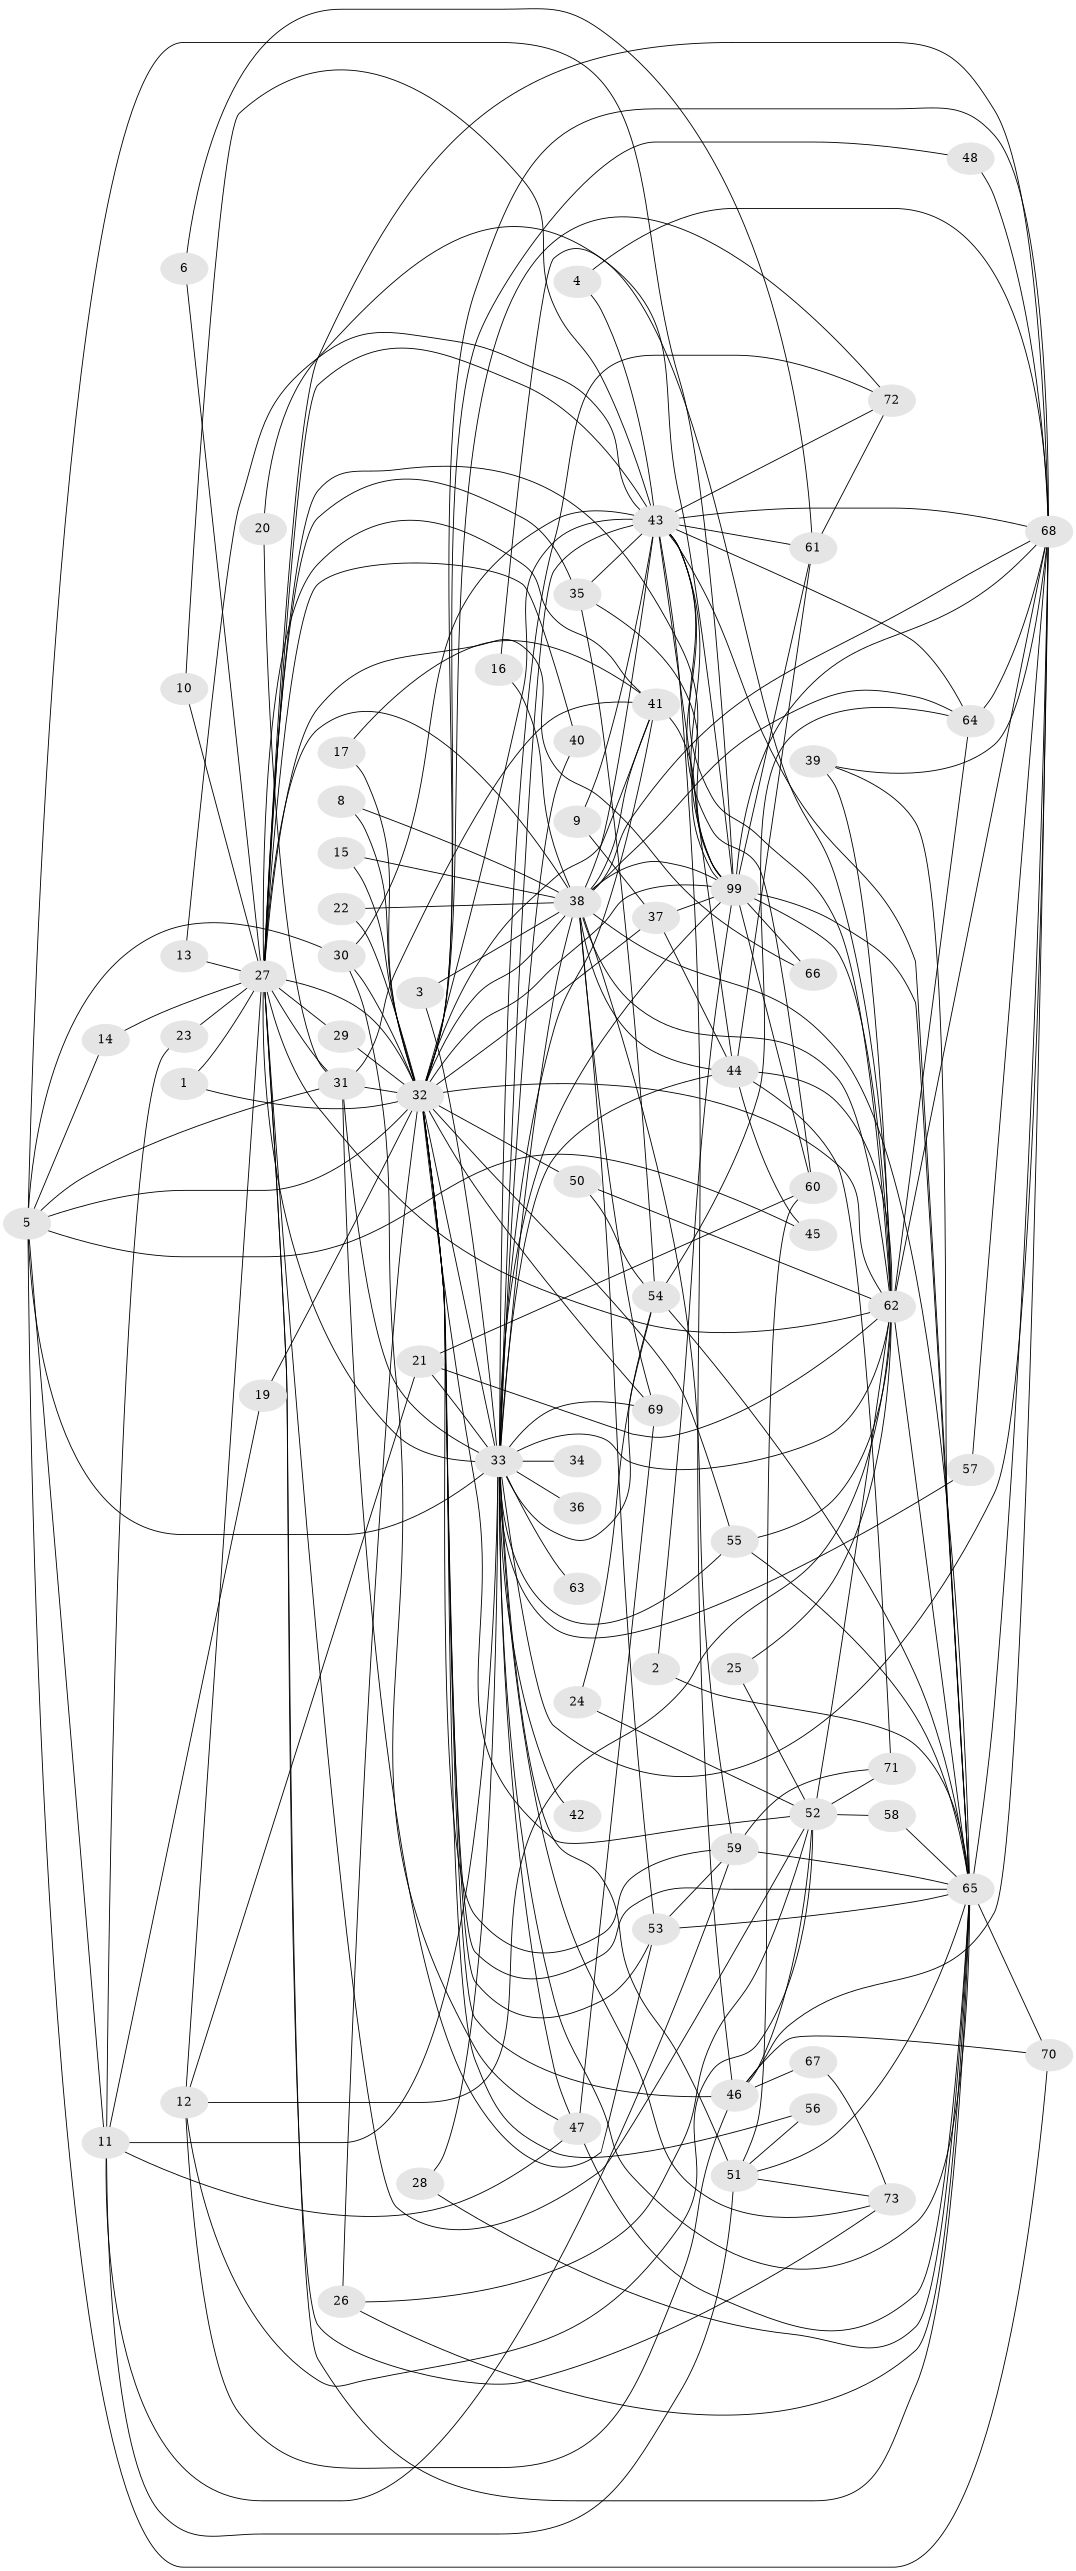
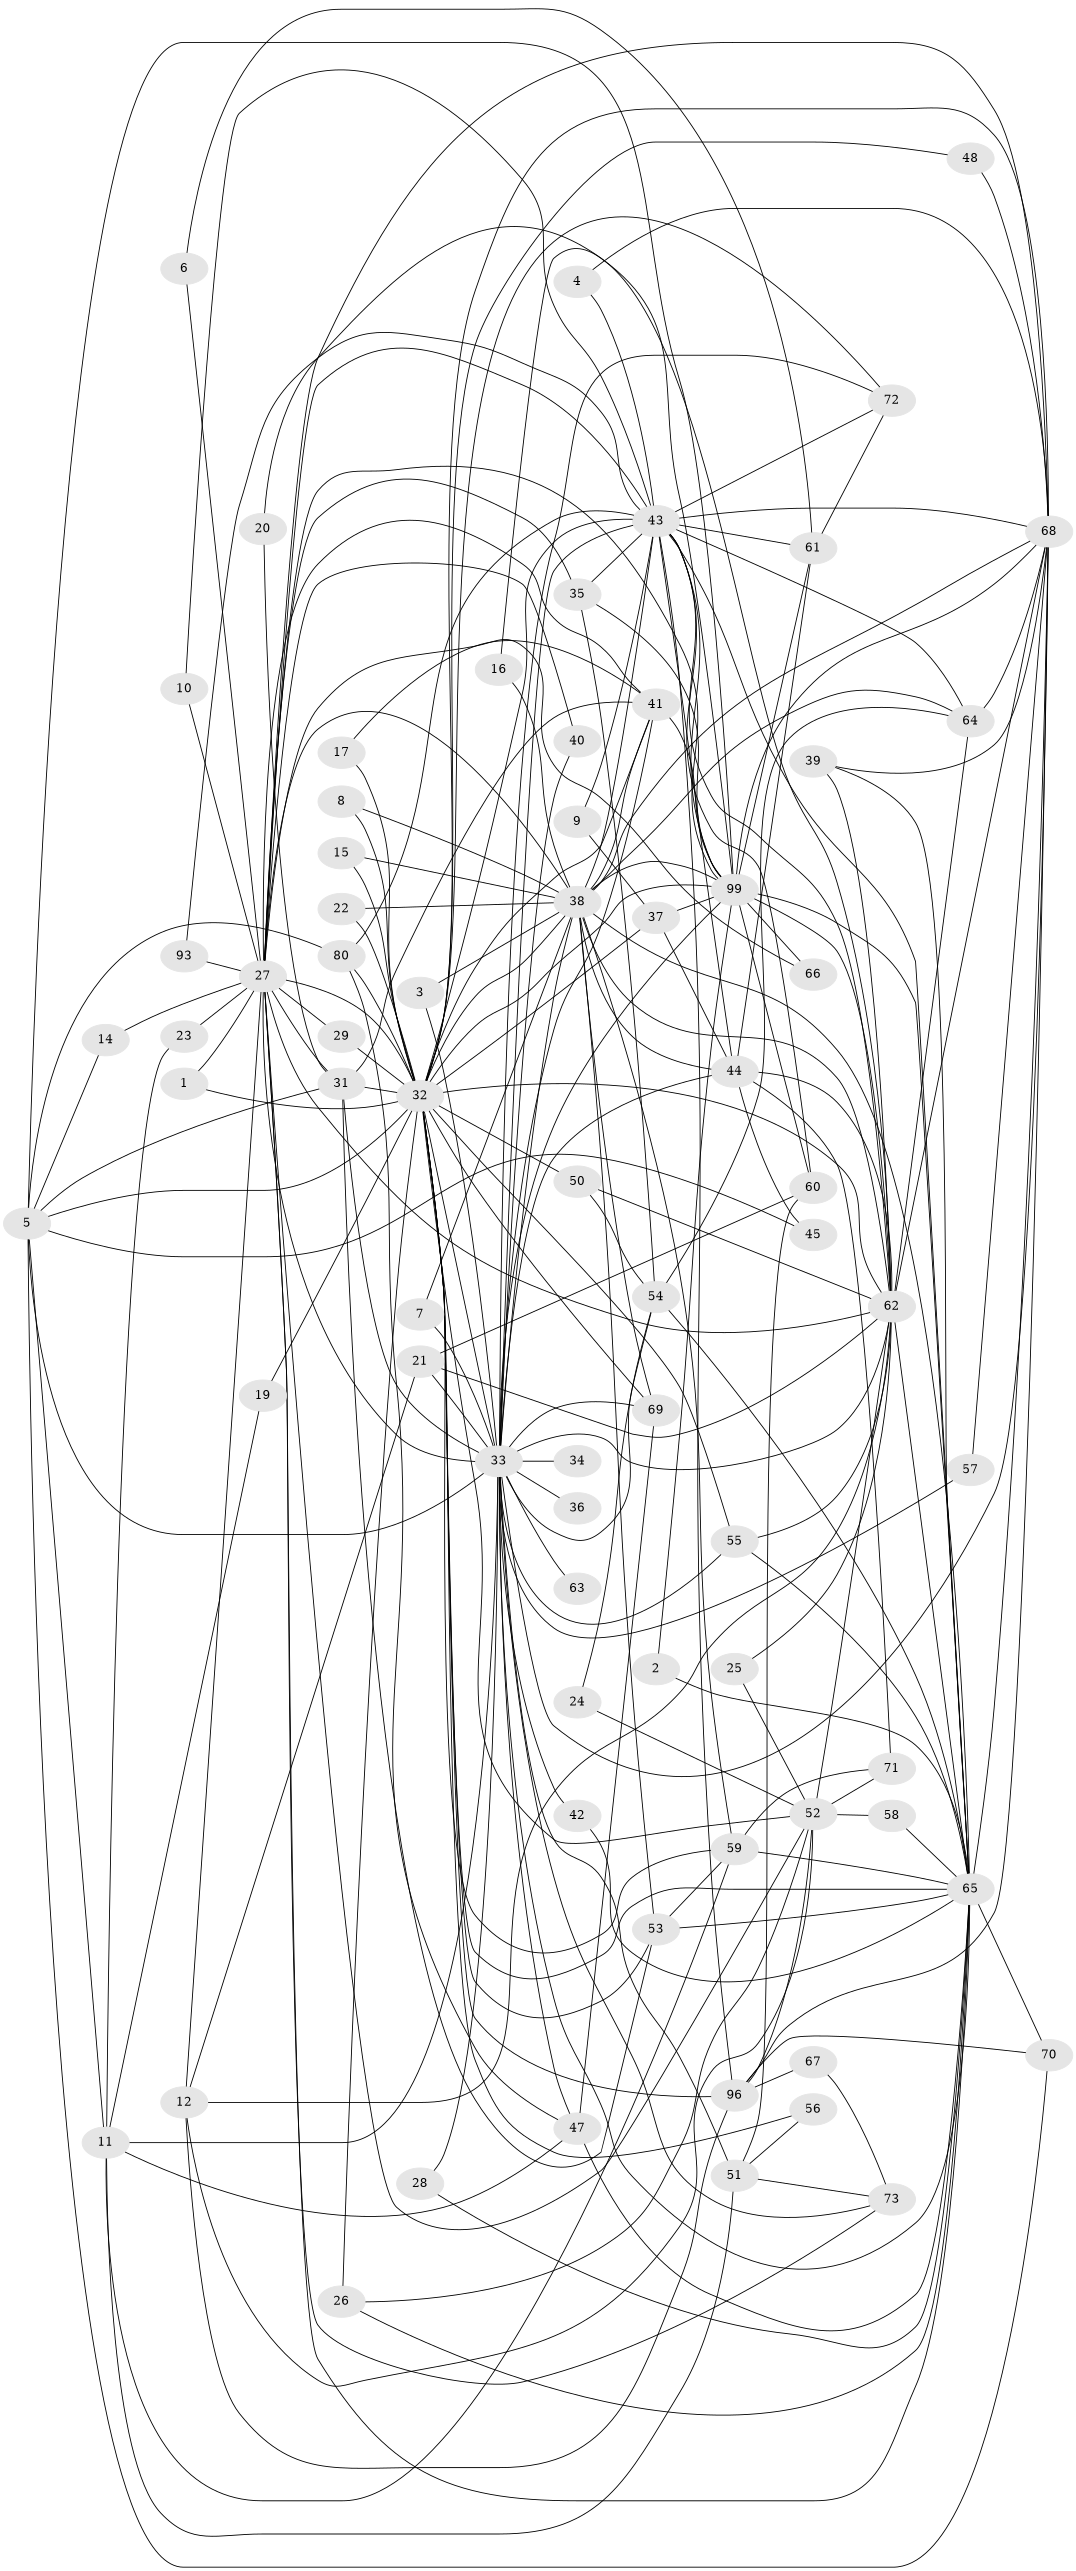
(184, 956) -> (184, 956)
(342, 956) -> (342, 956)
none -> (420, 1314)
(892, 2065) -> (731, 1981)
(735, 2095) -> (735, 2095)
